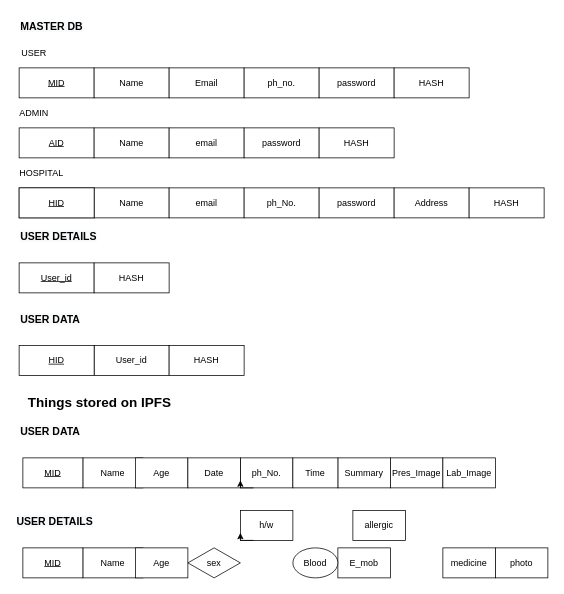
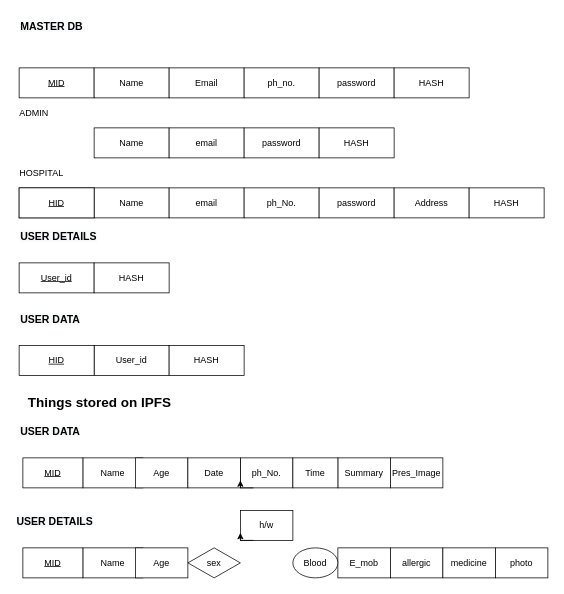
(34, 53) -> none
(57, 143) -> none
(469, 473) -> none
(379, 525) -> (417, 563)
